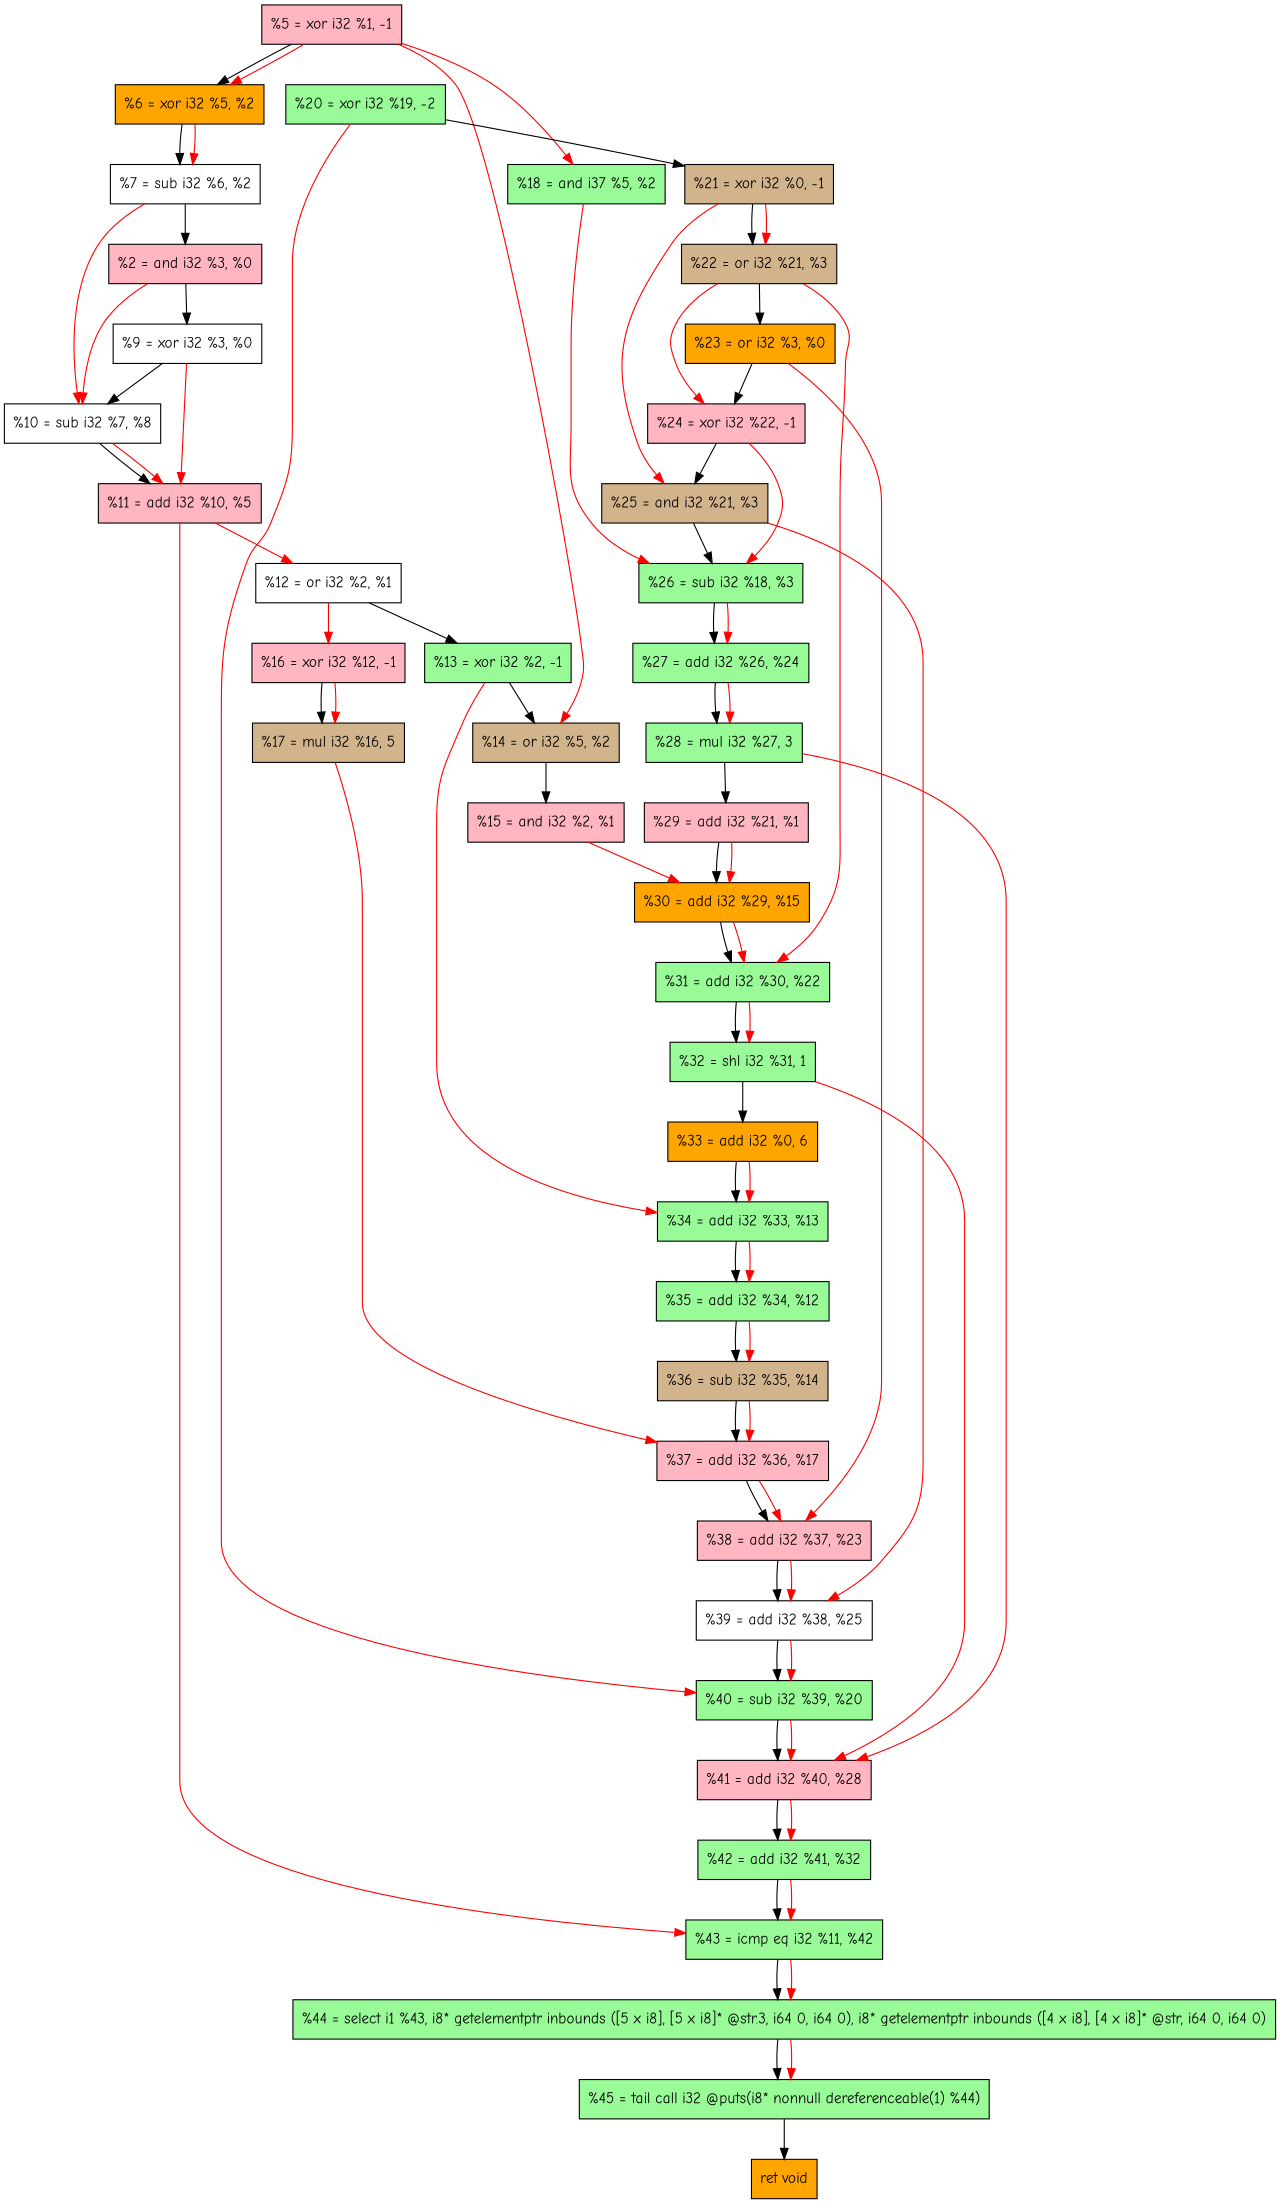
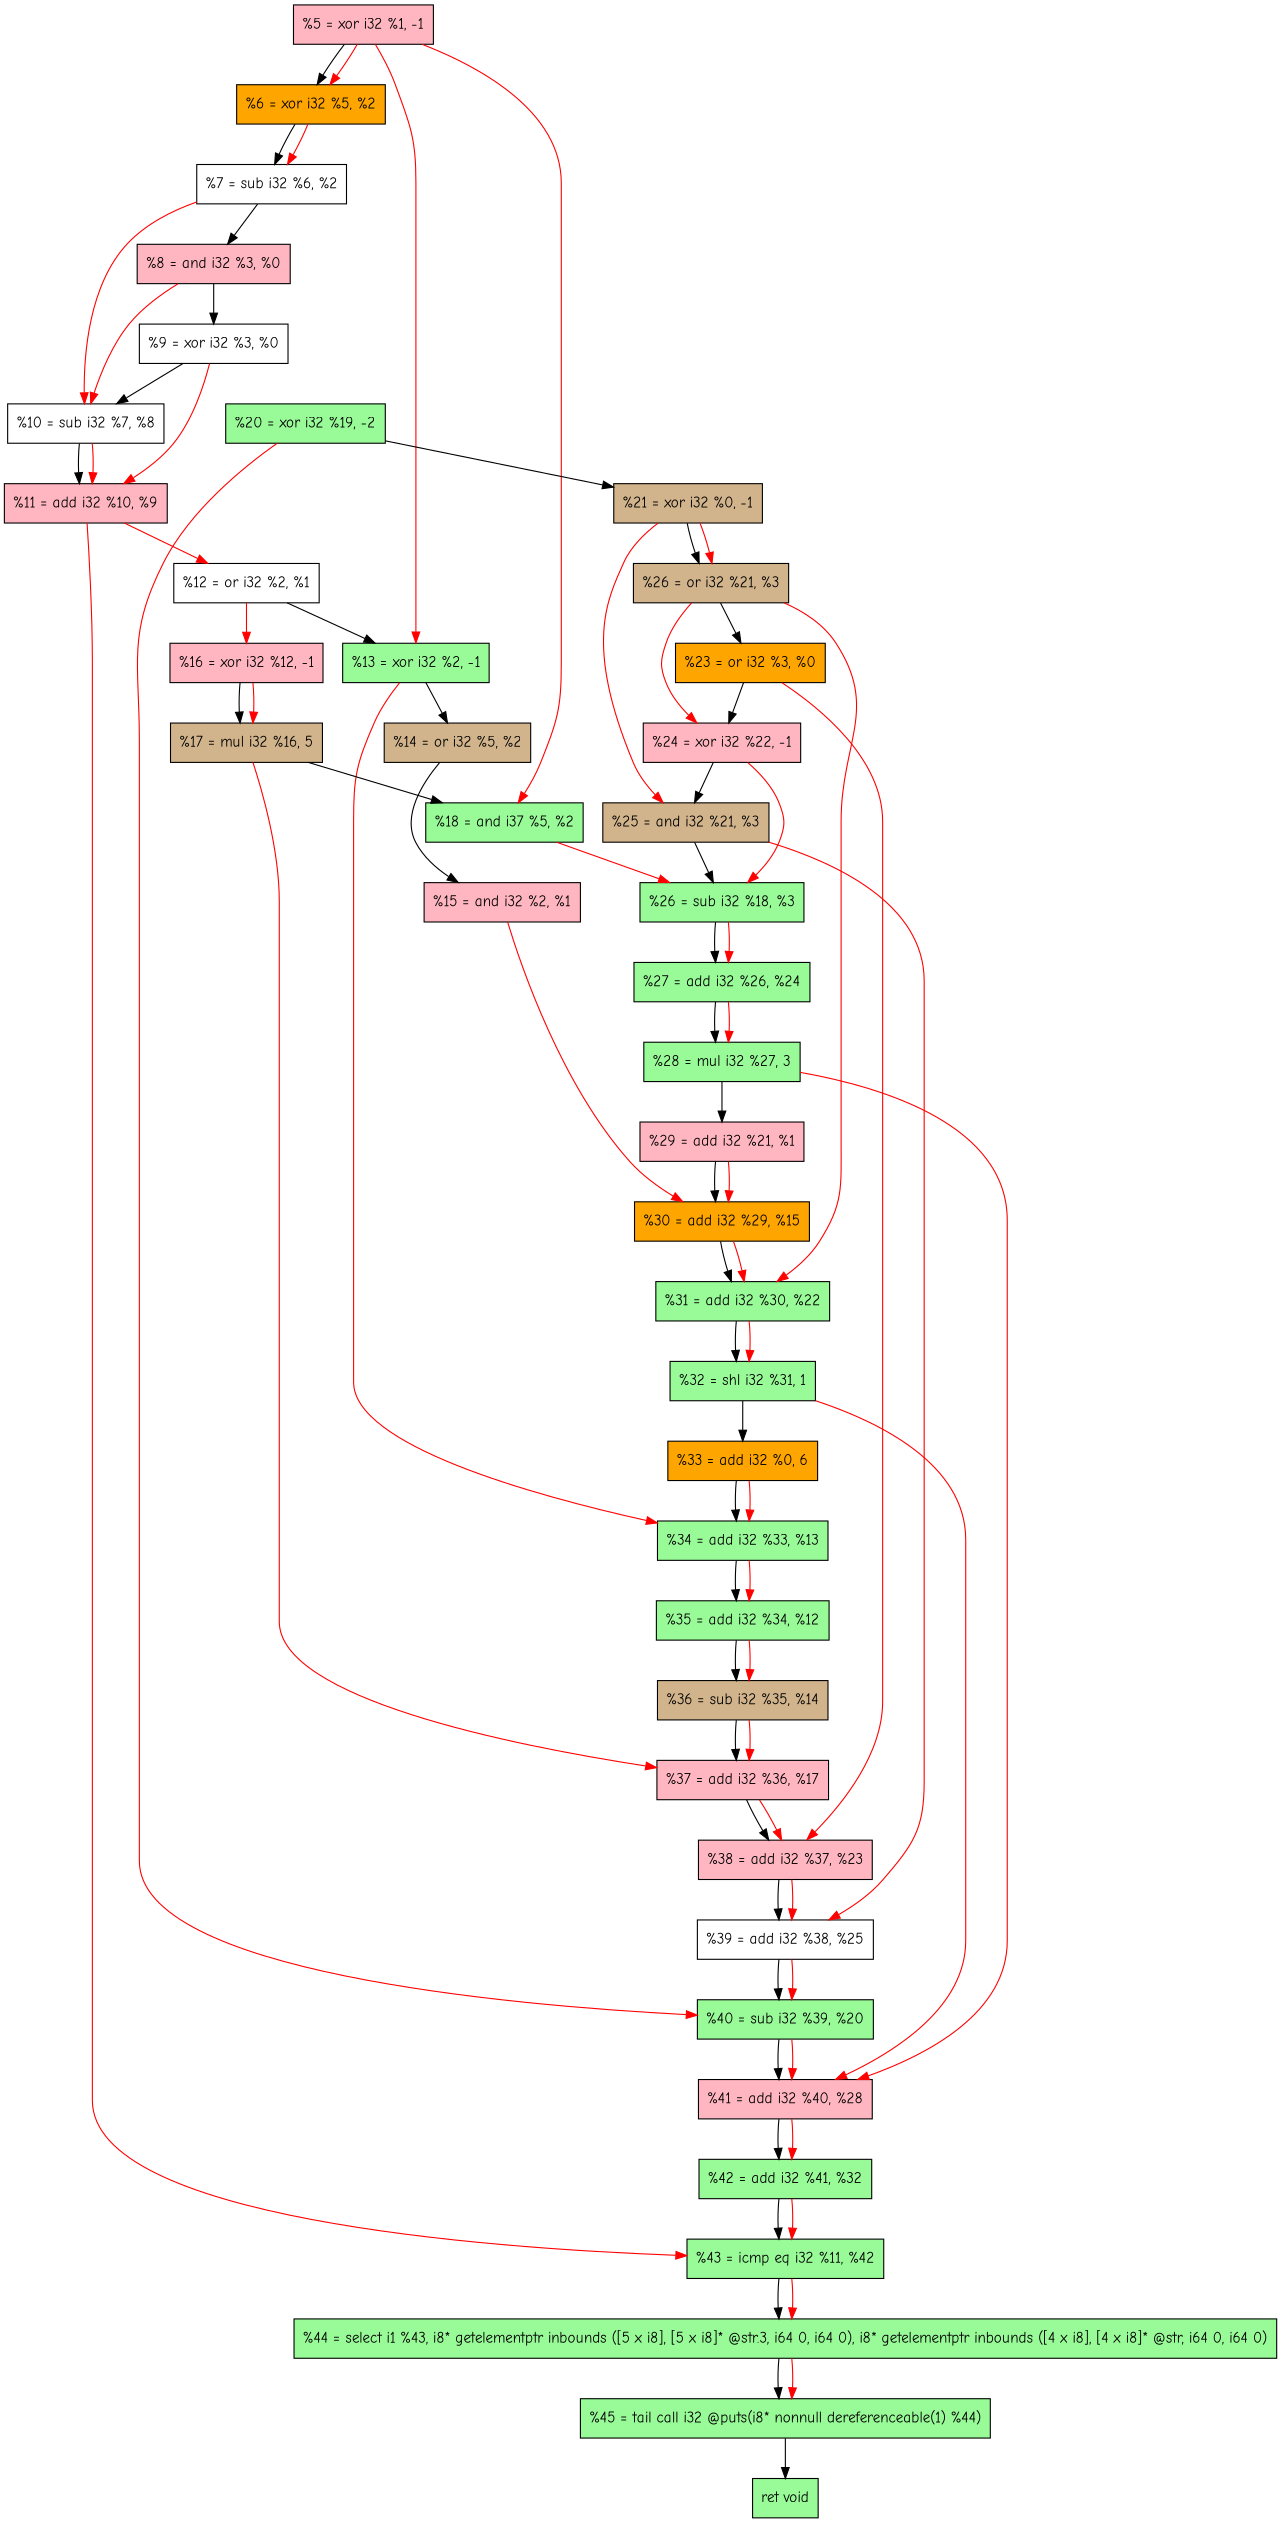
(185, 264) -> (214, 264)
(759, 264) -> (711, 583)
(531, 362) -> (416, 334)
(180, 503) -> (86, 503)
none -> (370, 781)
(784, 2179) -> (785, 2498)
